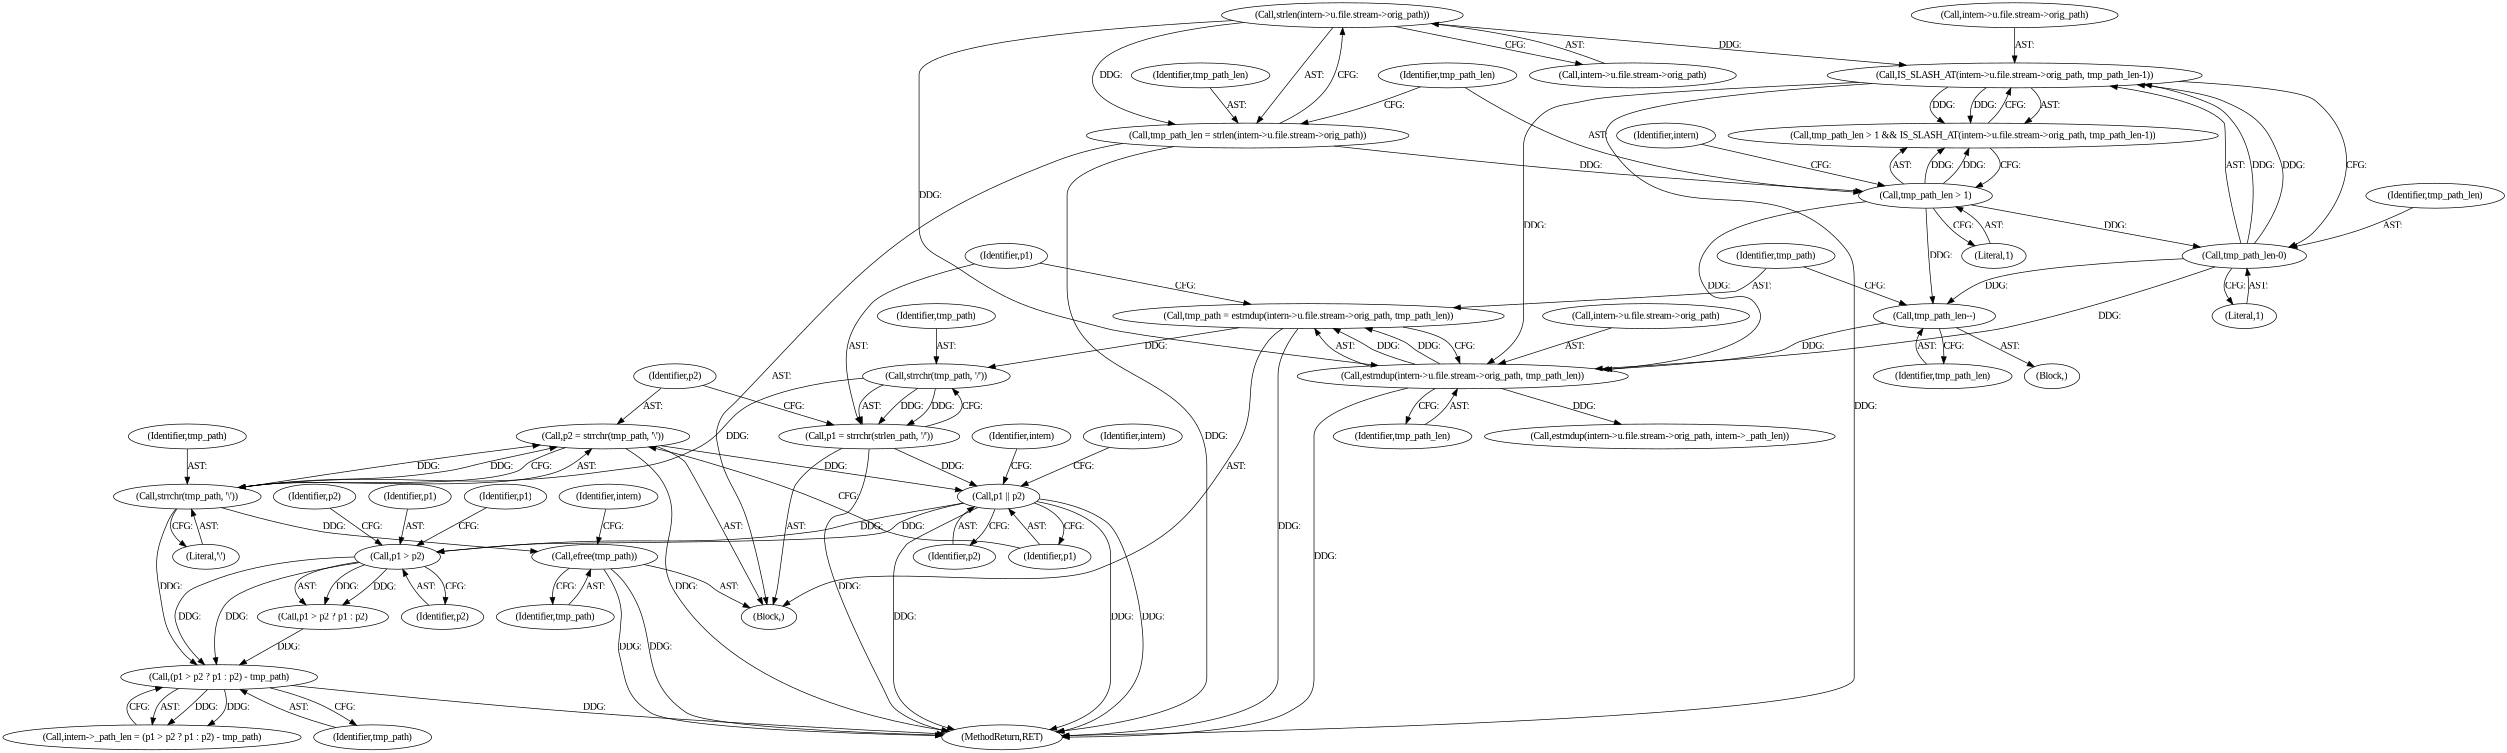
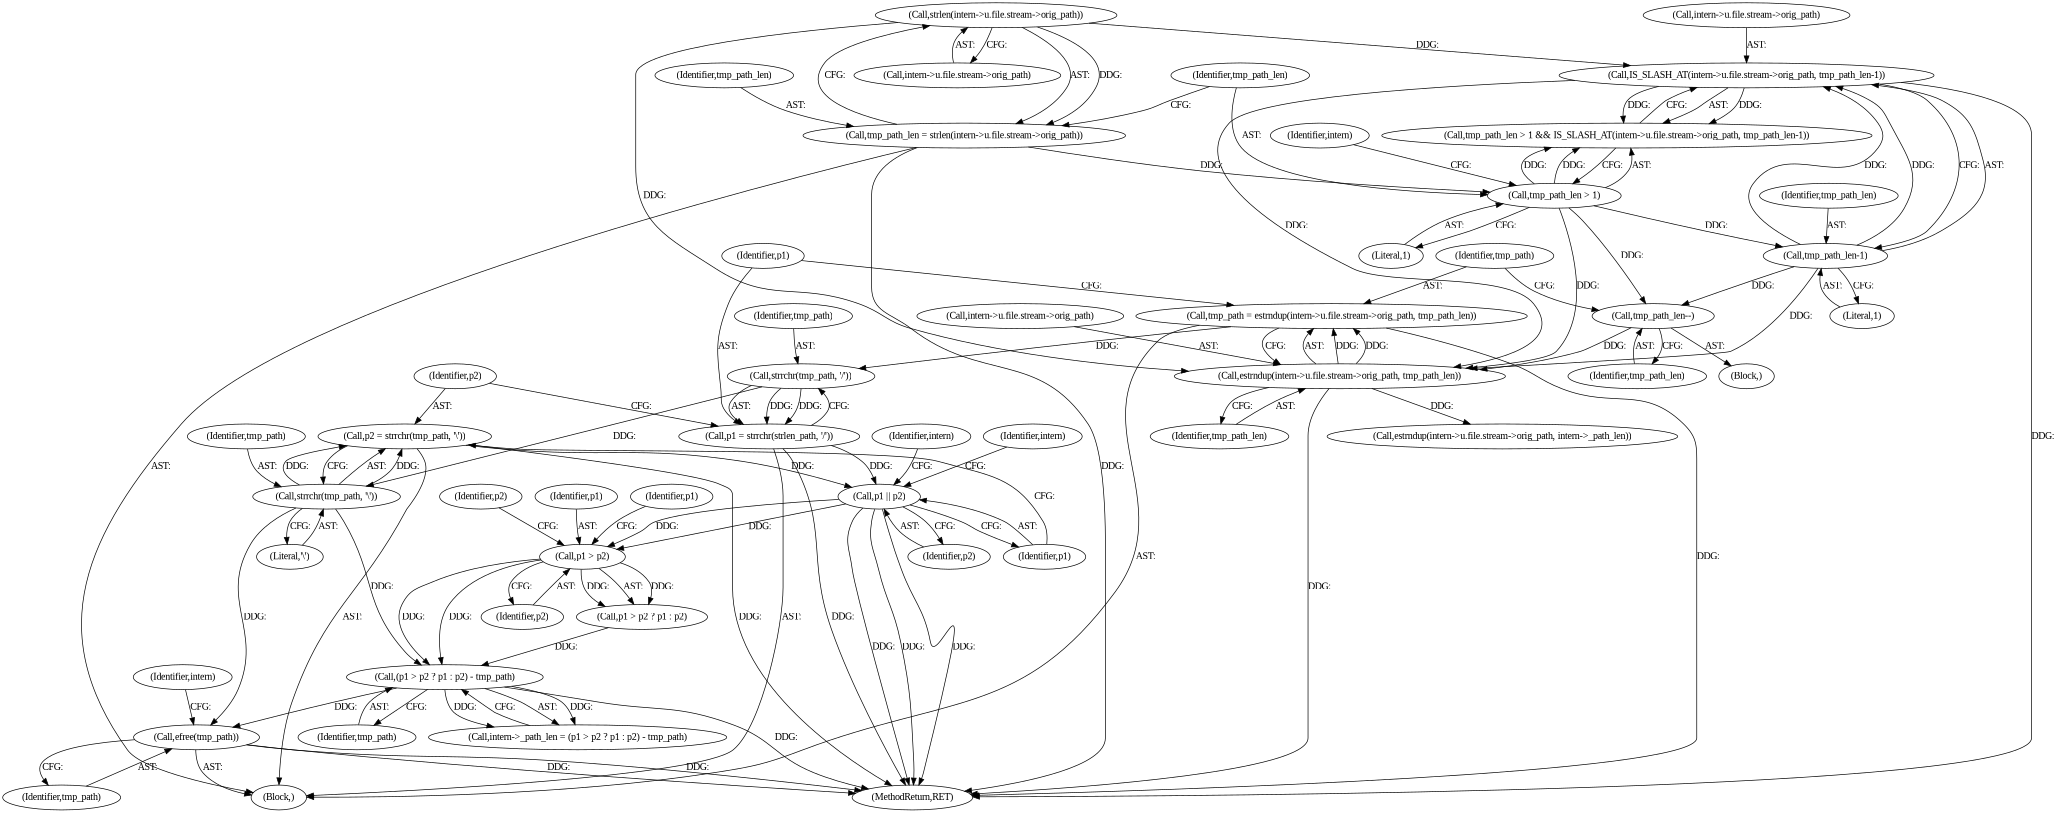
(2244, 256) -> (1825, 256)
none -> (318, 706)
